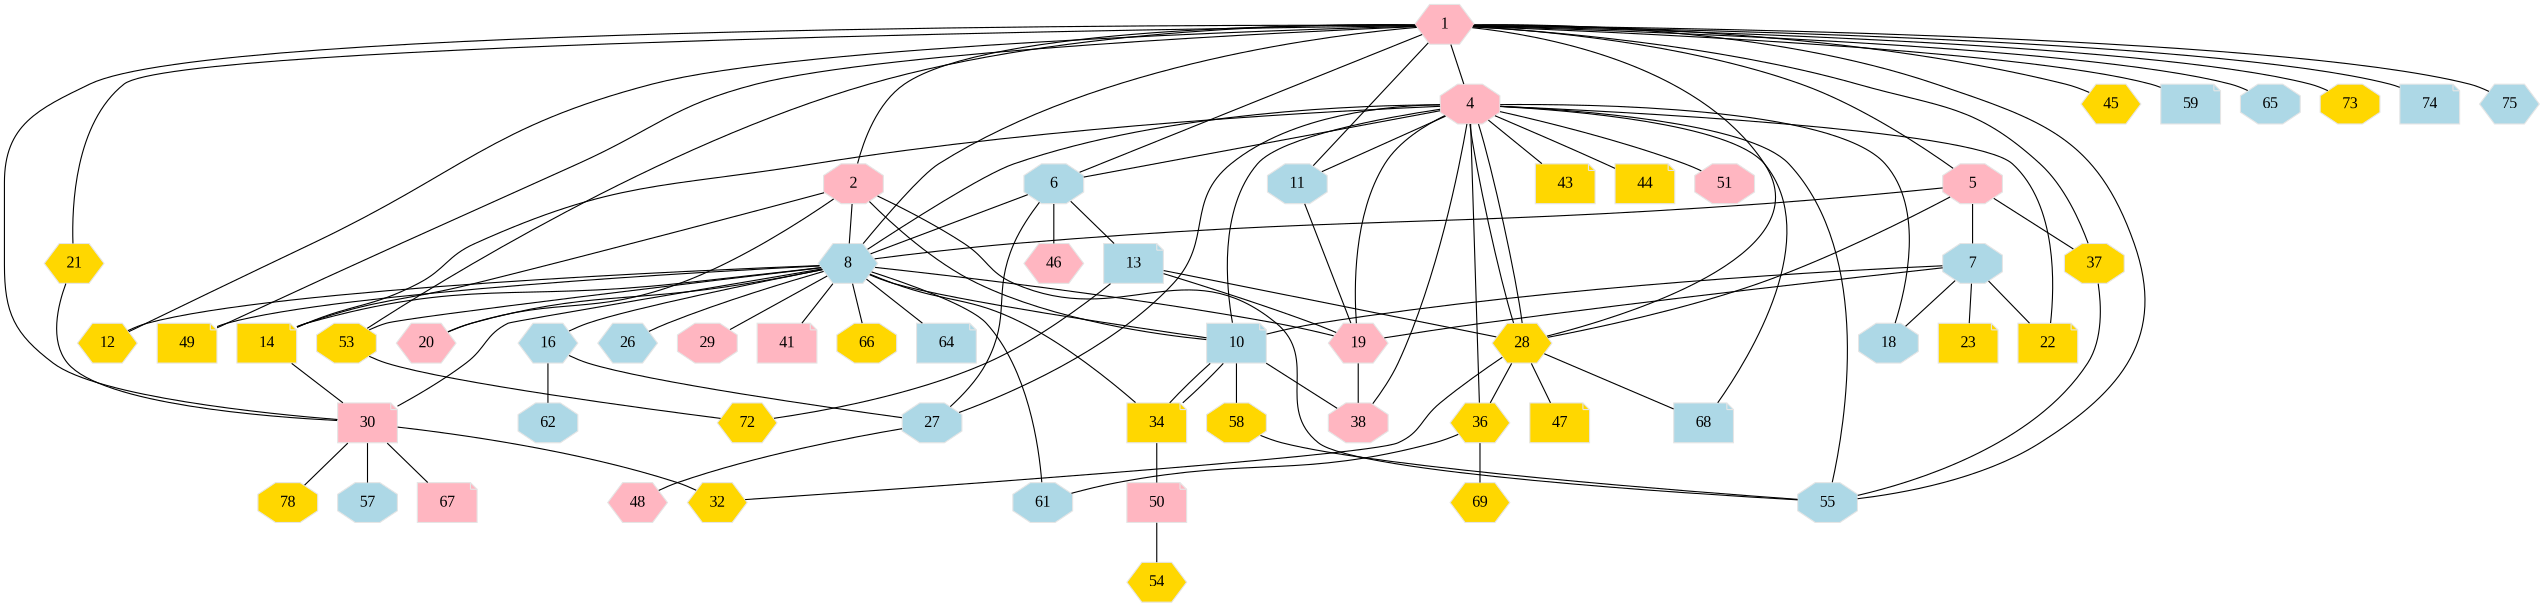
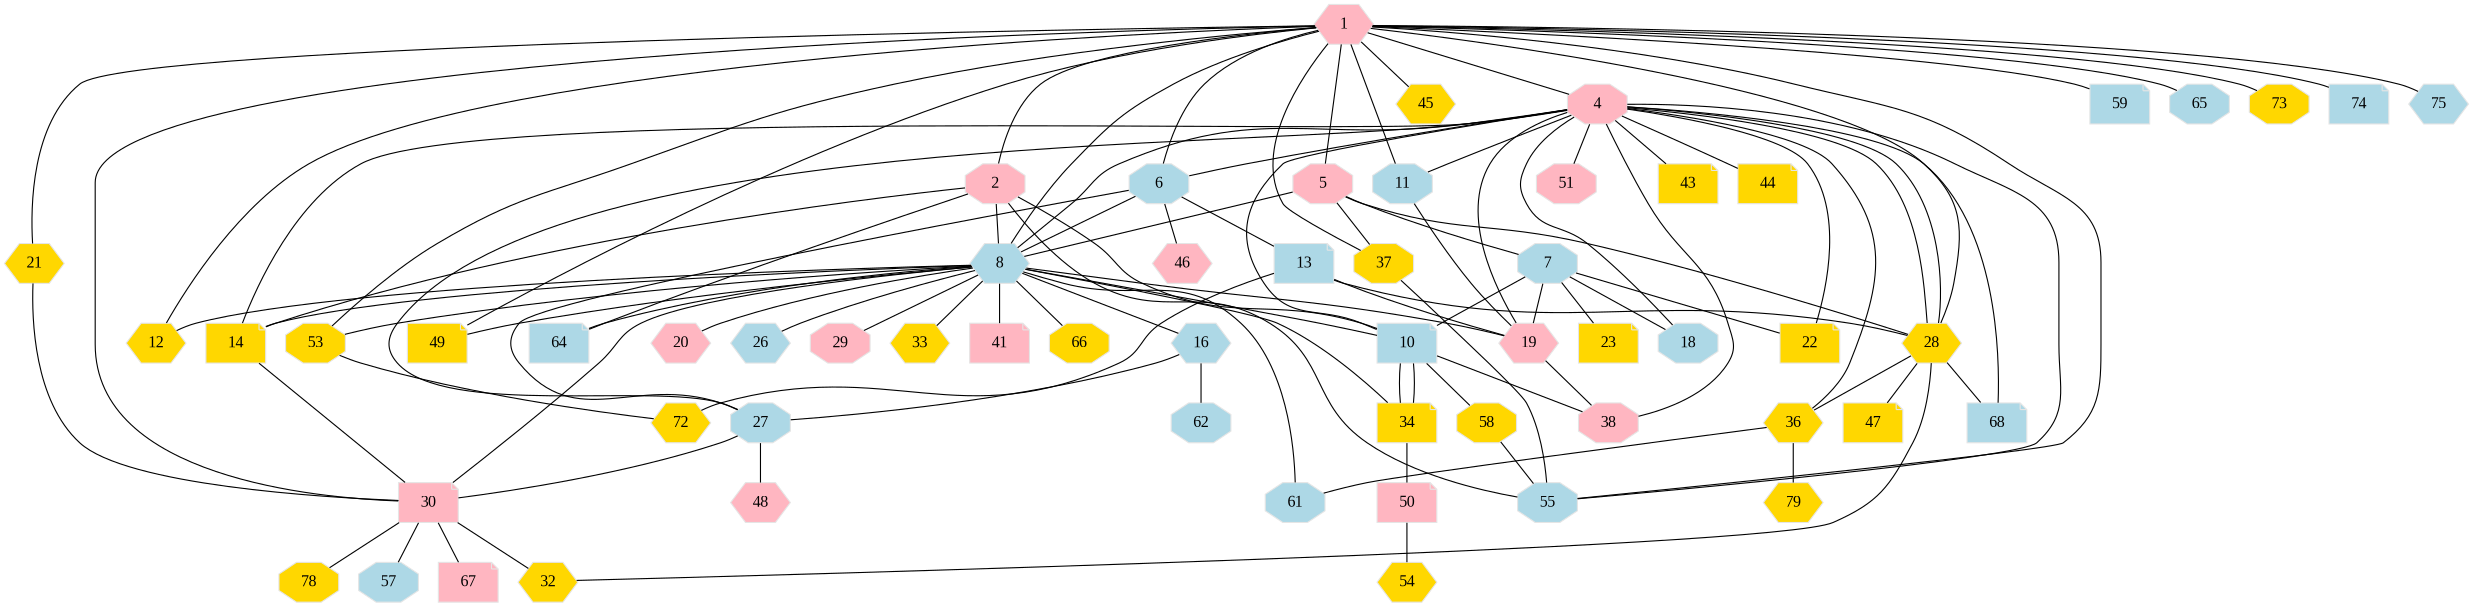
(727, 263) -> (844, 236)
none -> (920, 343)
none -> (600, 474)
(1480, 503) -> (1793, 503)
